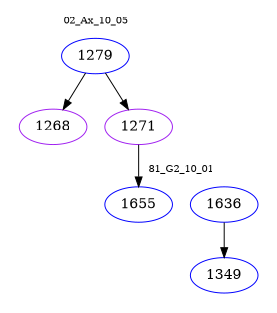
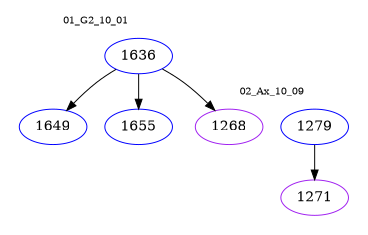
(96, 21) -> (272, 92)
(77, 87) -> (194, 91)
(139, 166) -> (139, 87)
(181, 170) -> (96, 21)
(224, 275) -> (53, 127)
